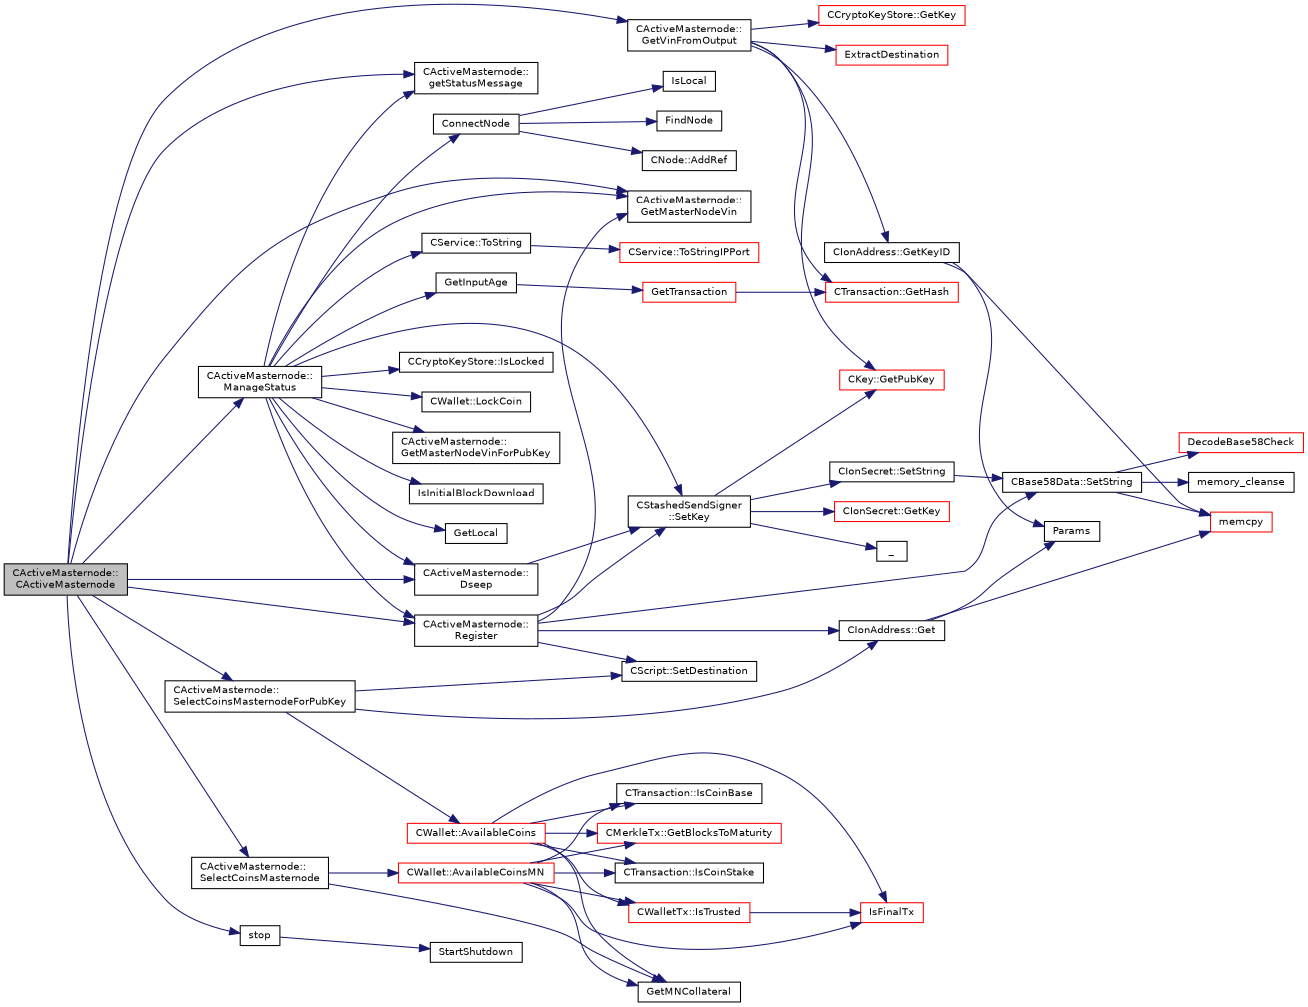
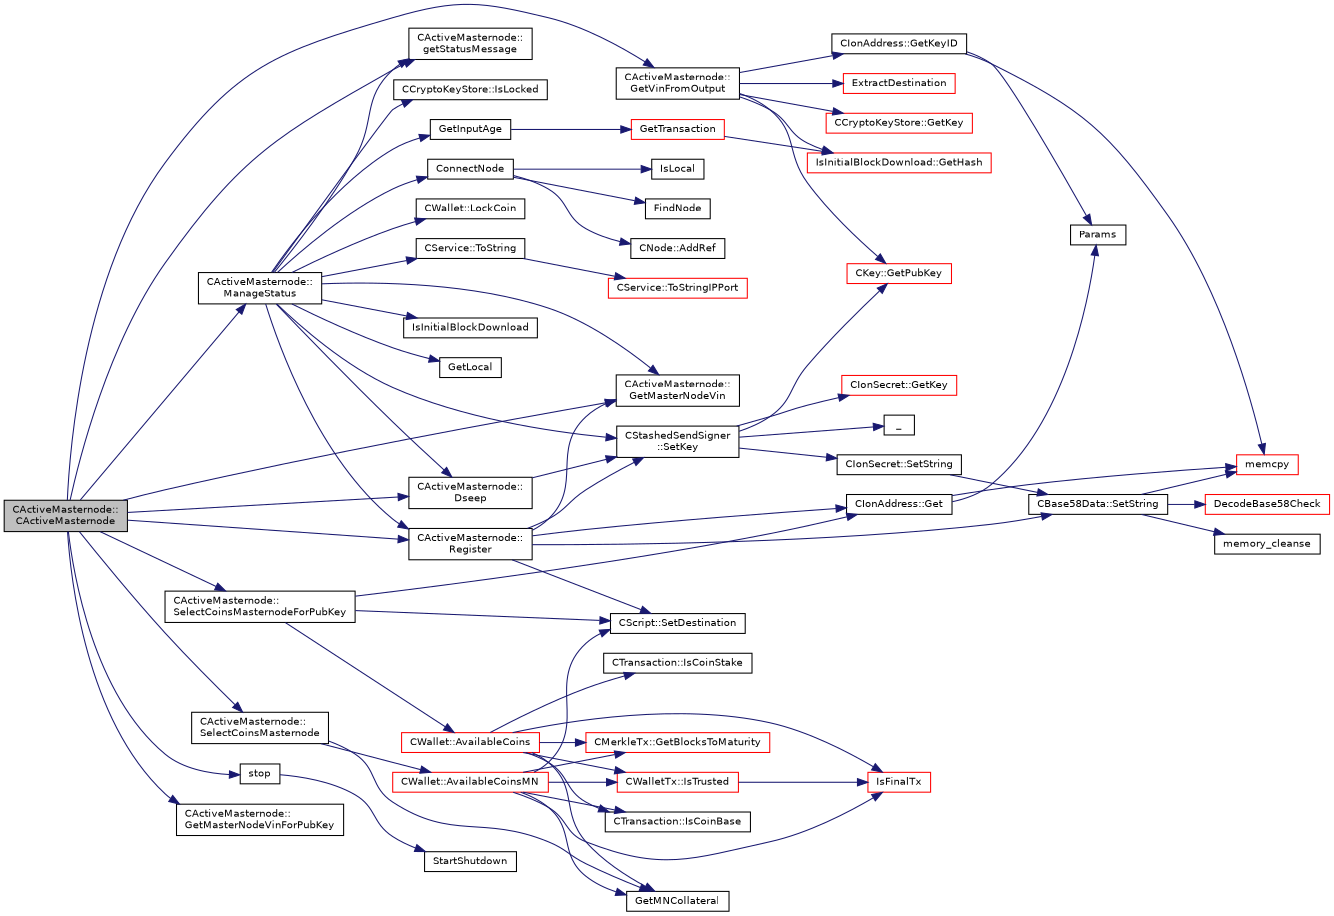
(892, 292) -> (899, 163)
(363, 413) -> (95, 675)
(587, 873) -> (567, 703)
